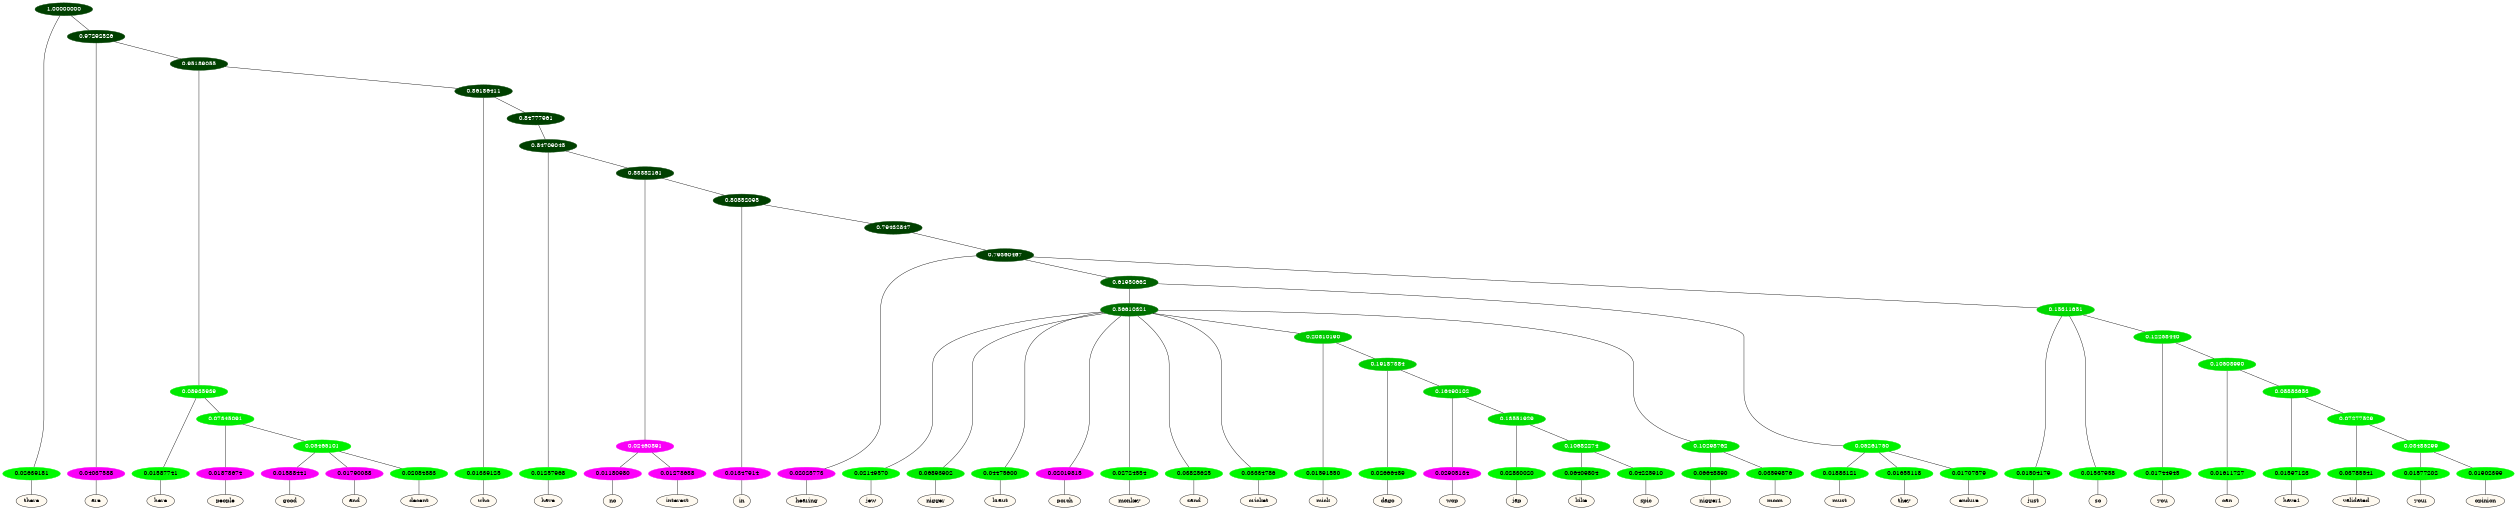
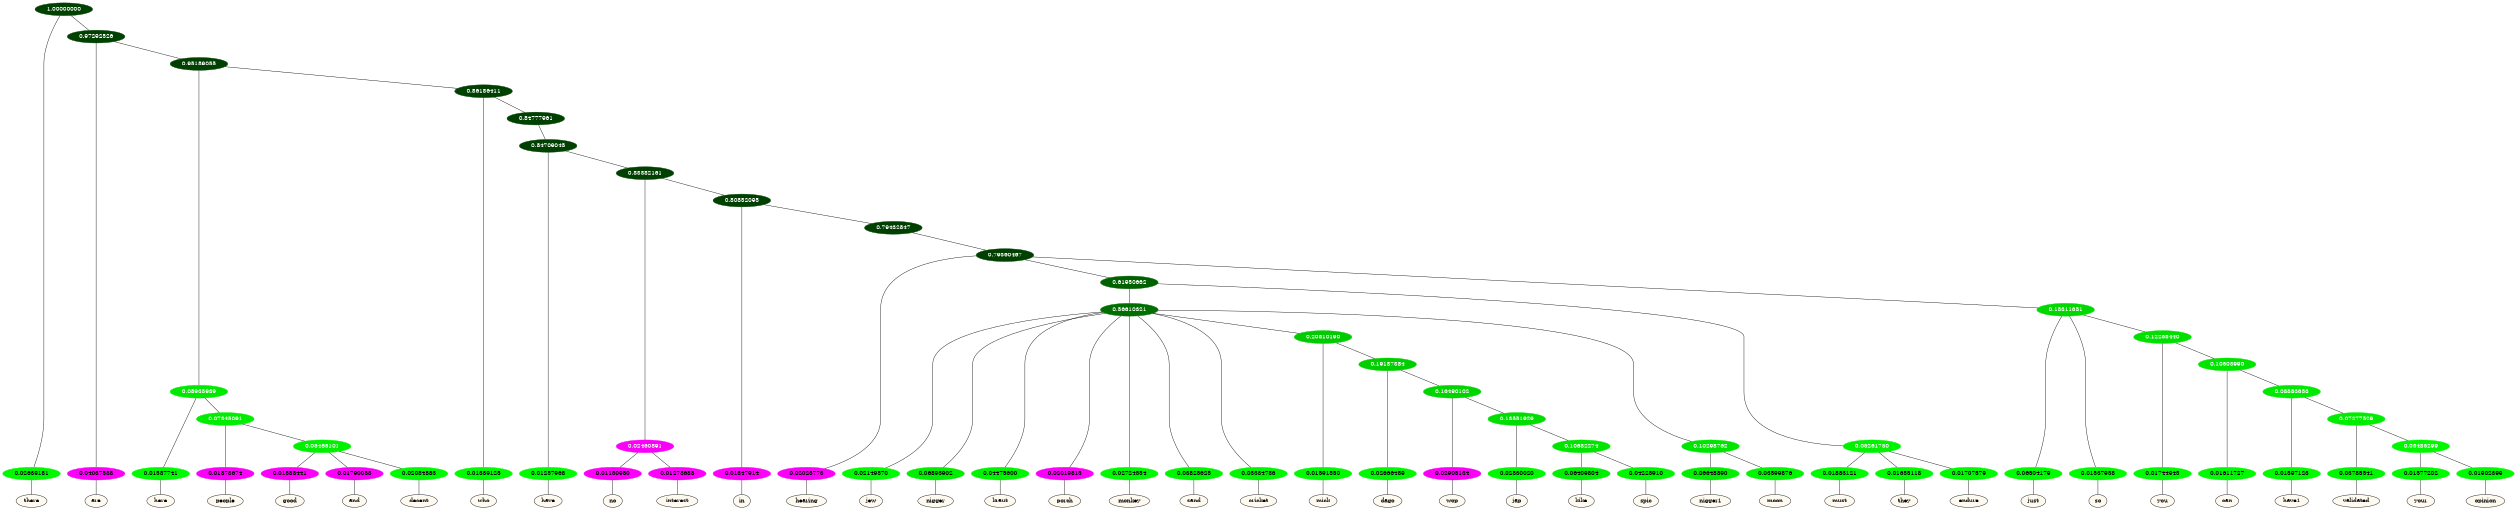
(2033, 474) -> (2033, 474)
